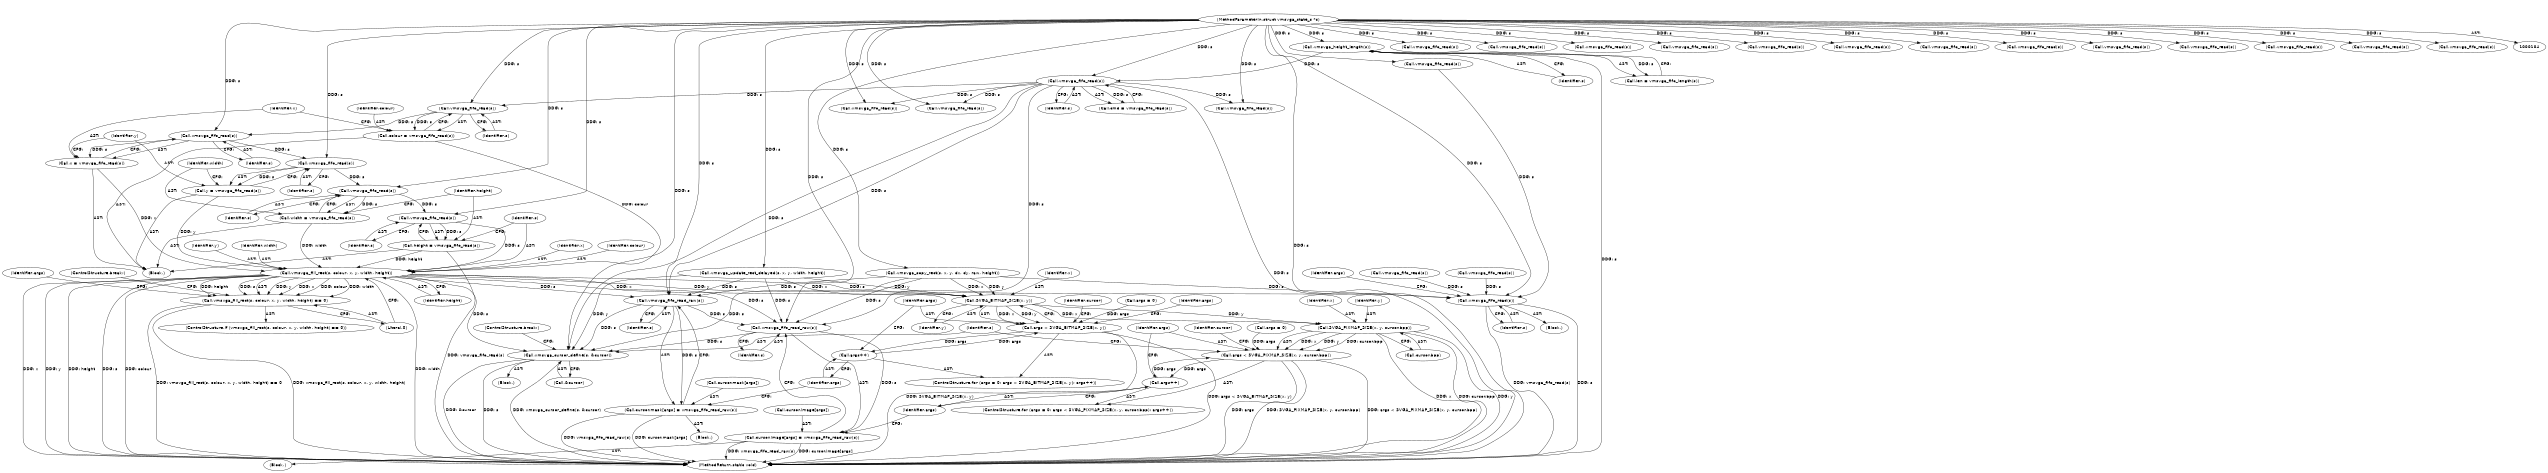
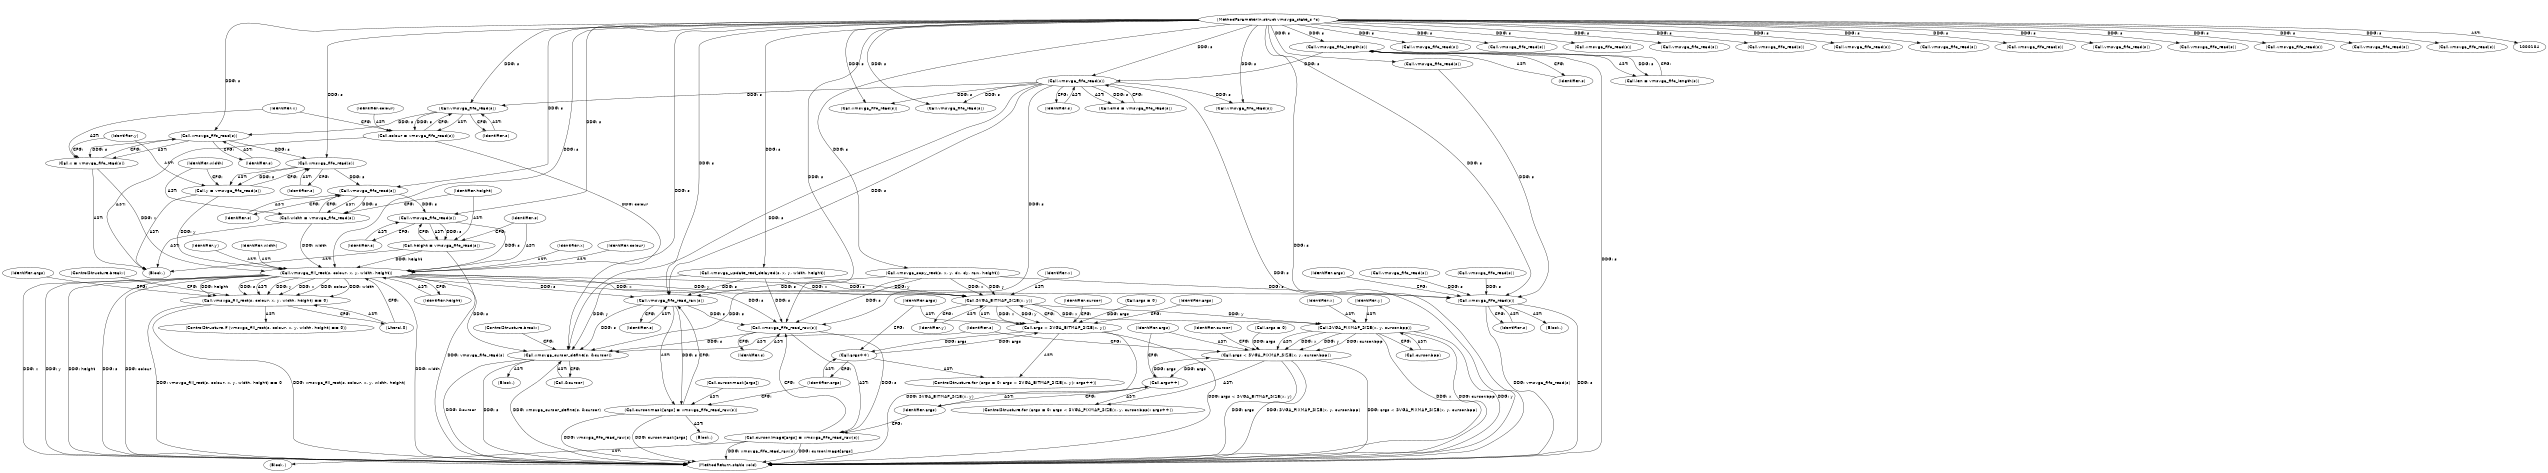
none -> (586, 31)
(1337, 47) -> (1337, 47)
(802, 410) -> none
